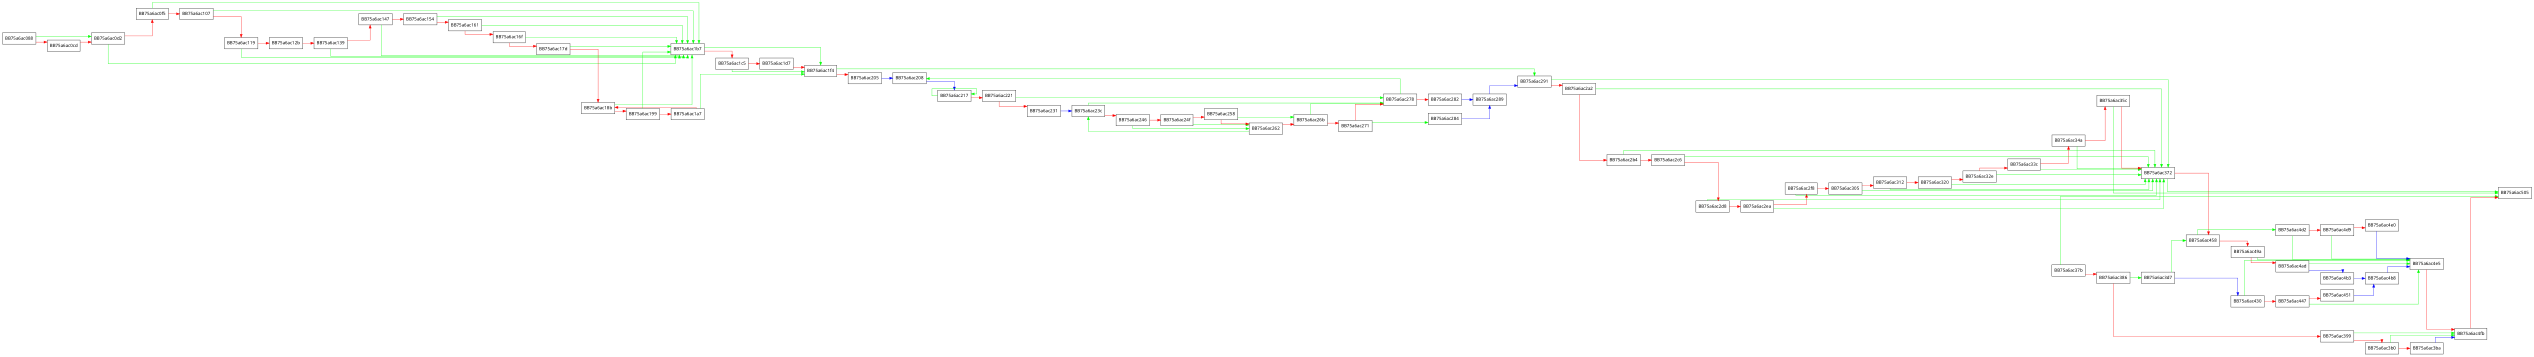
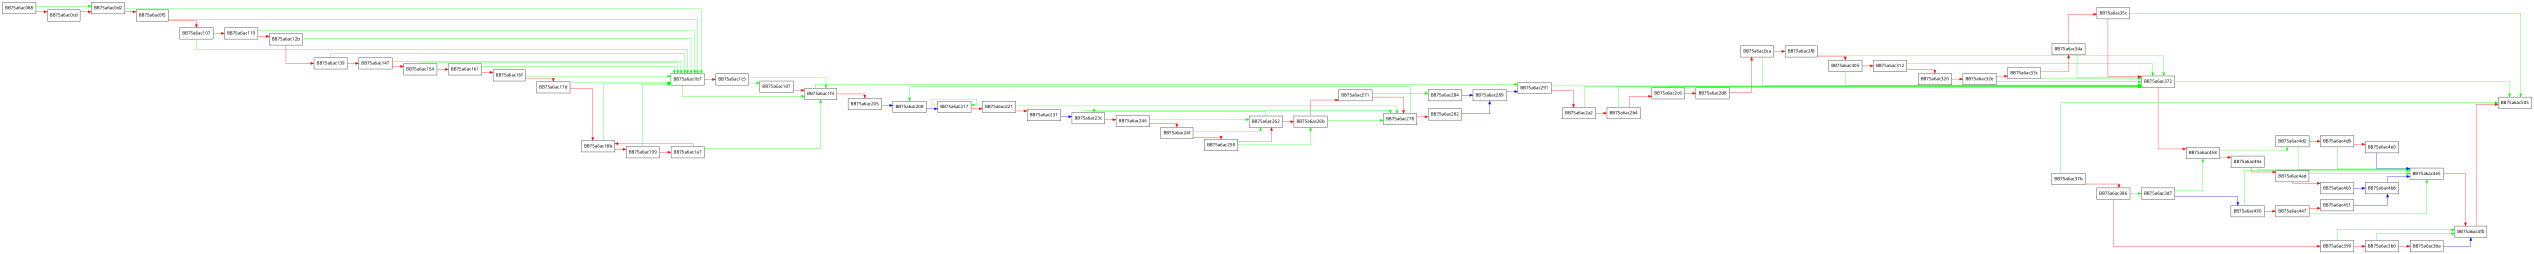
none -> (513, 39)
(753, 64) -> (753, 83)
(2326, 271) -> (2304, 183)
